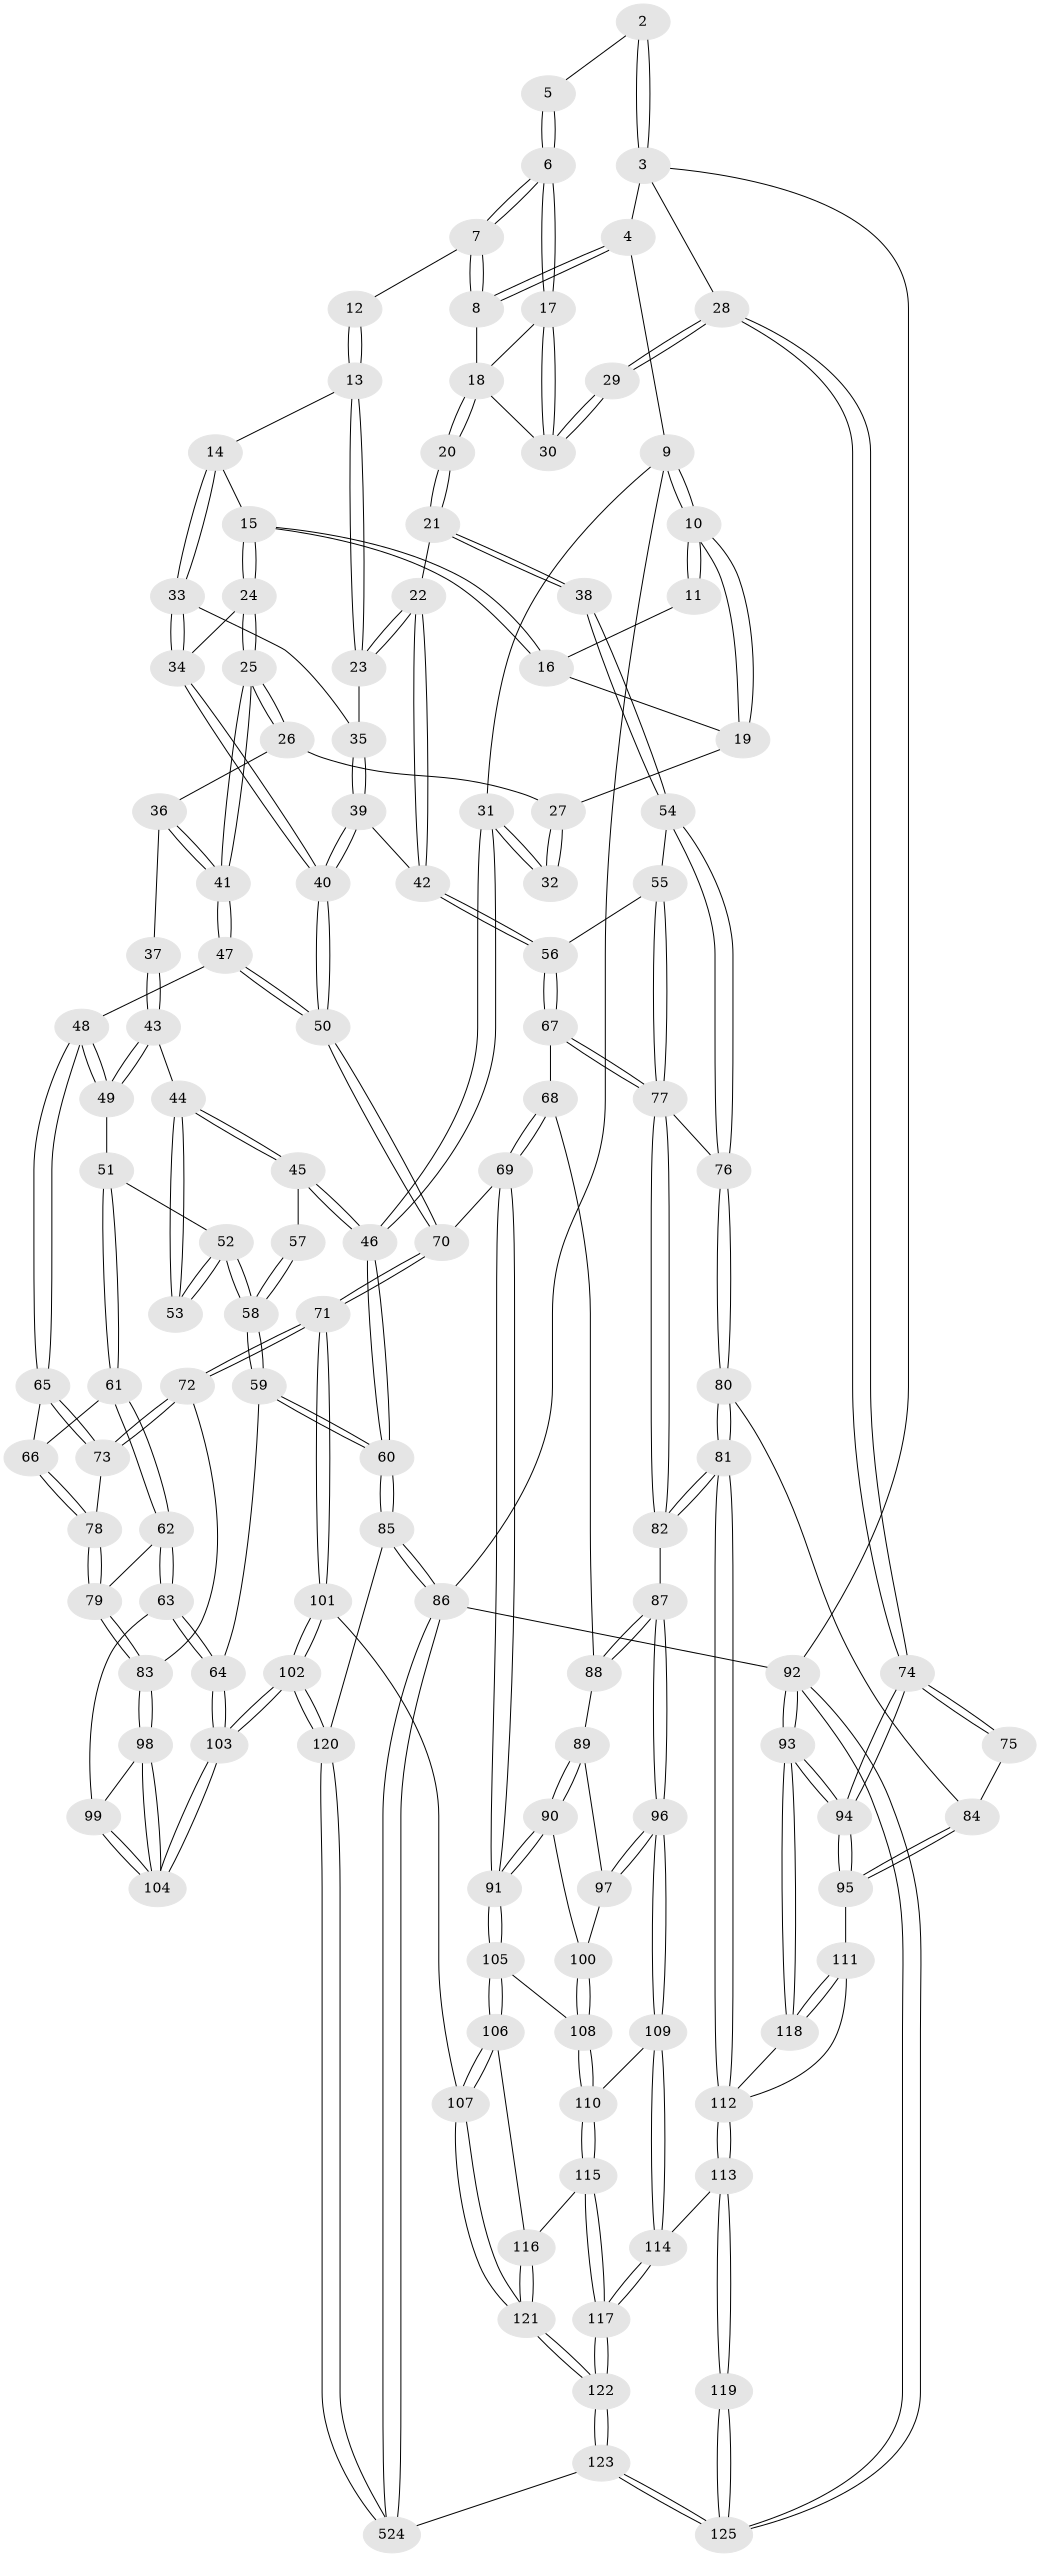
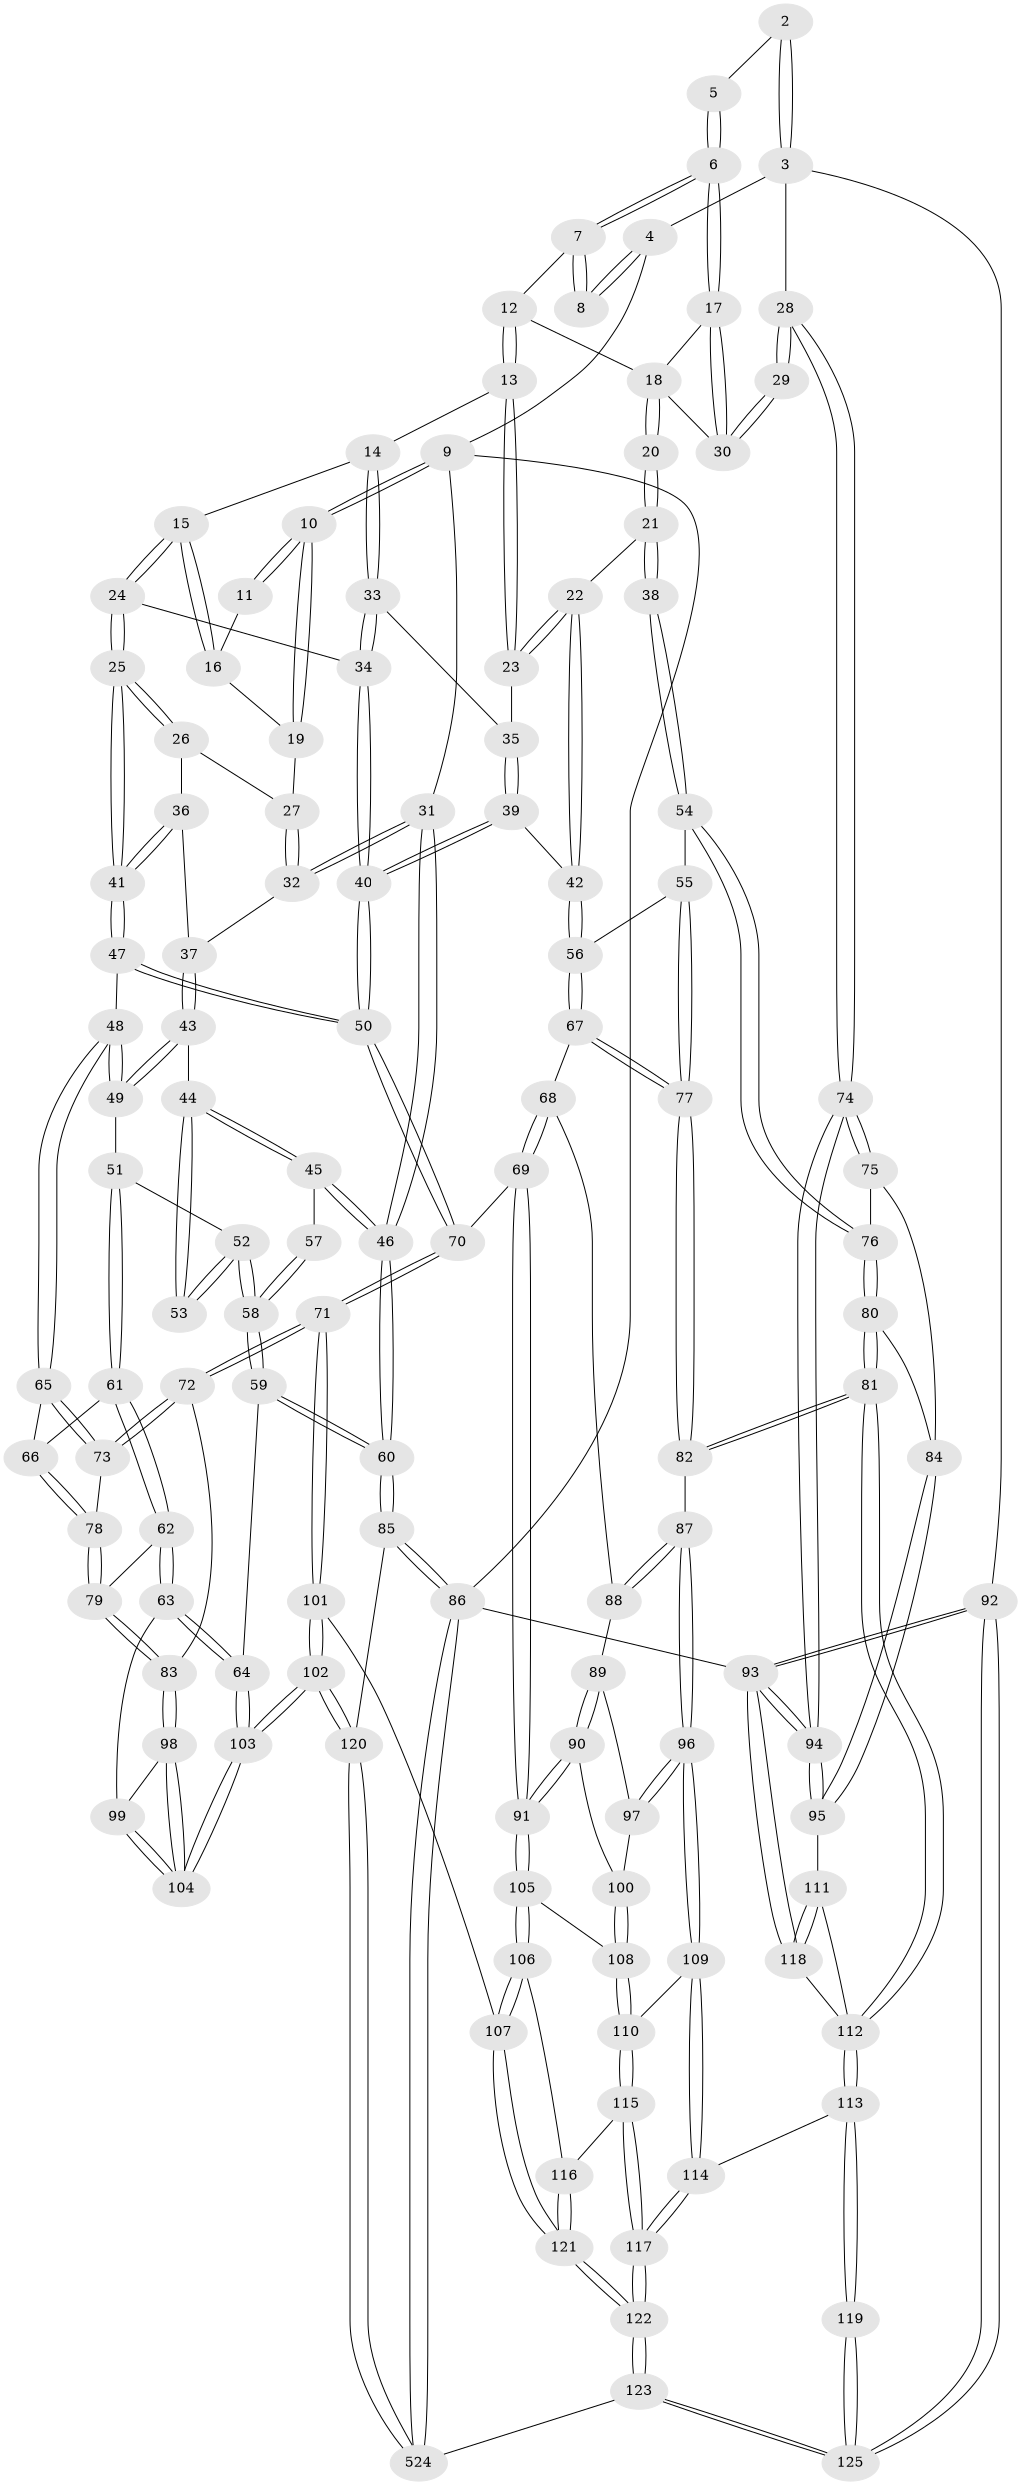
(477, 345) -> (582, 345)
none -> (241, 920)
(692, 1135) -> (871, 1207)
(610, 1636) -> (598, 1636)
